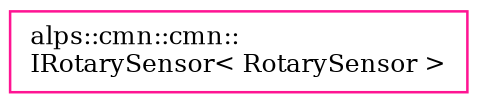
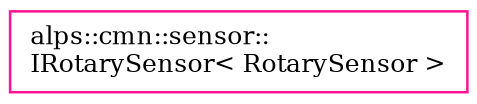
(239, 52) -> (239, 52)
